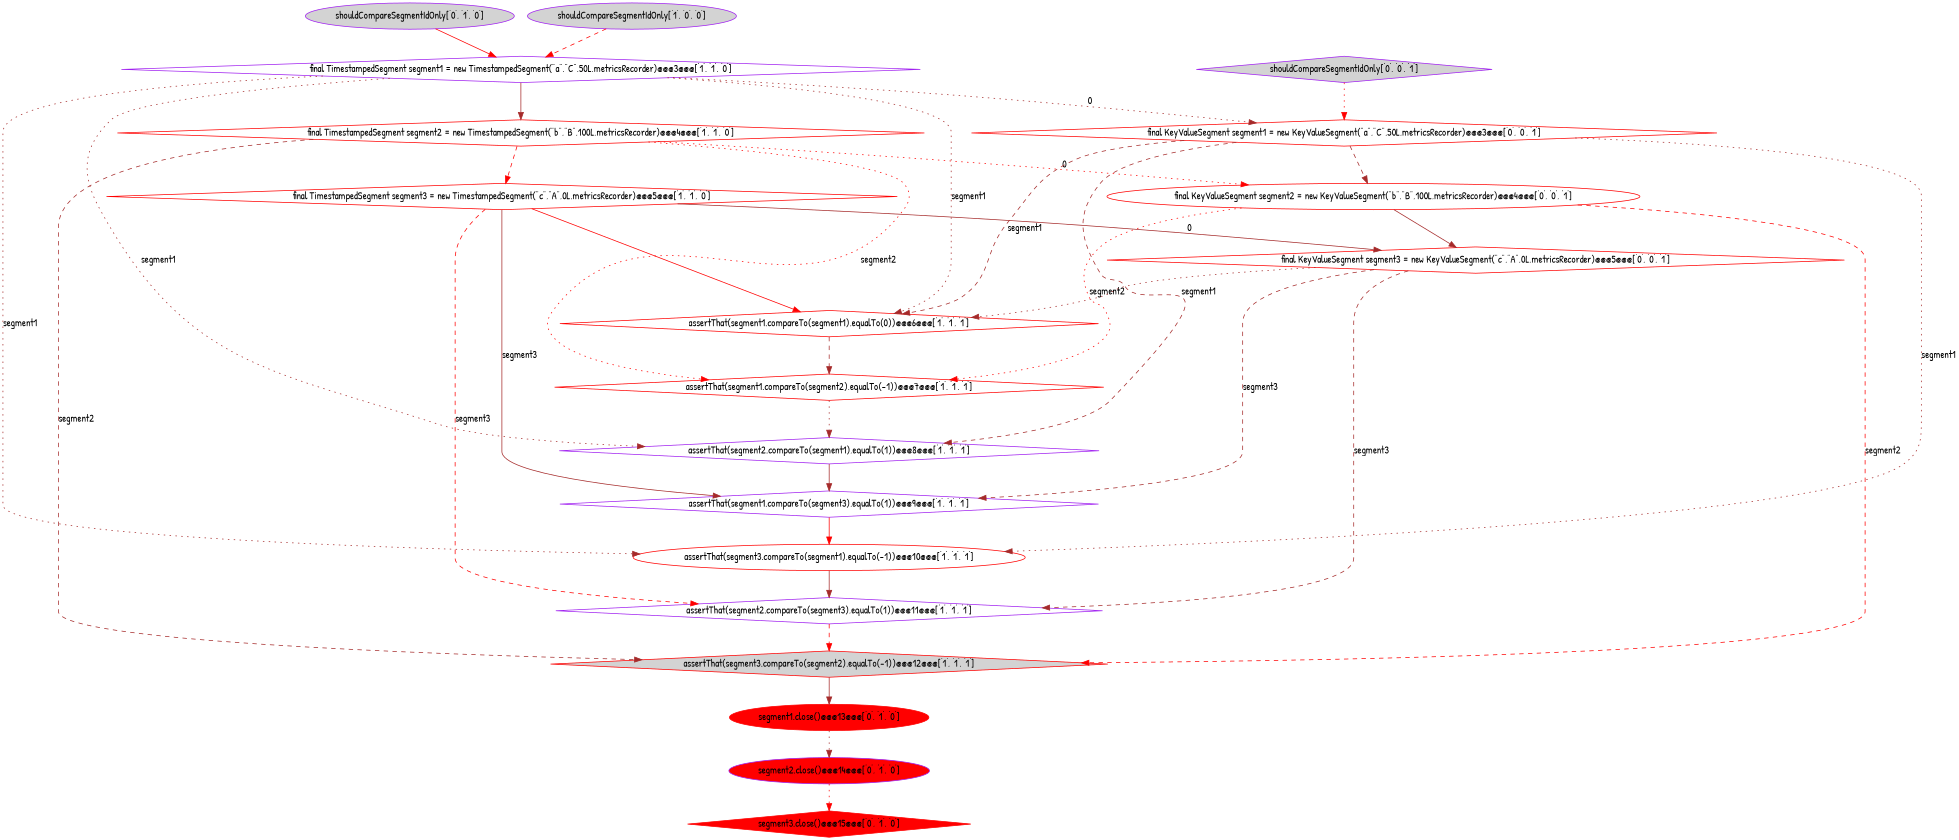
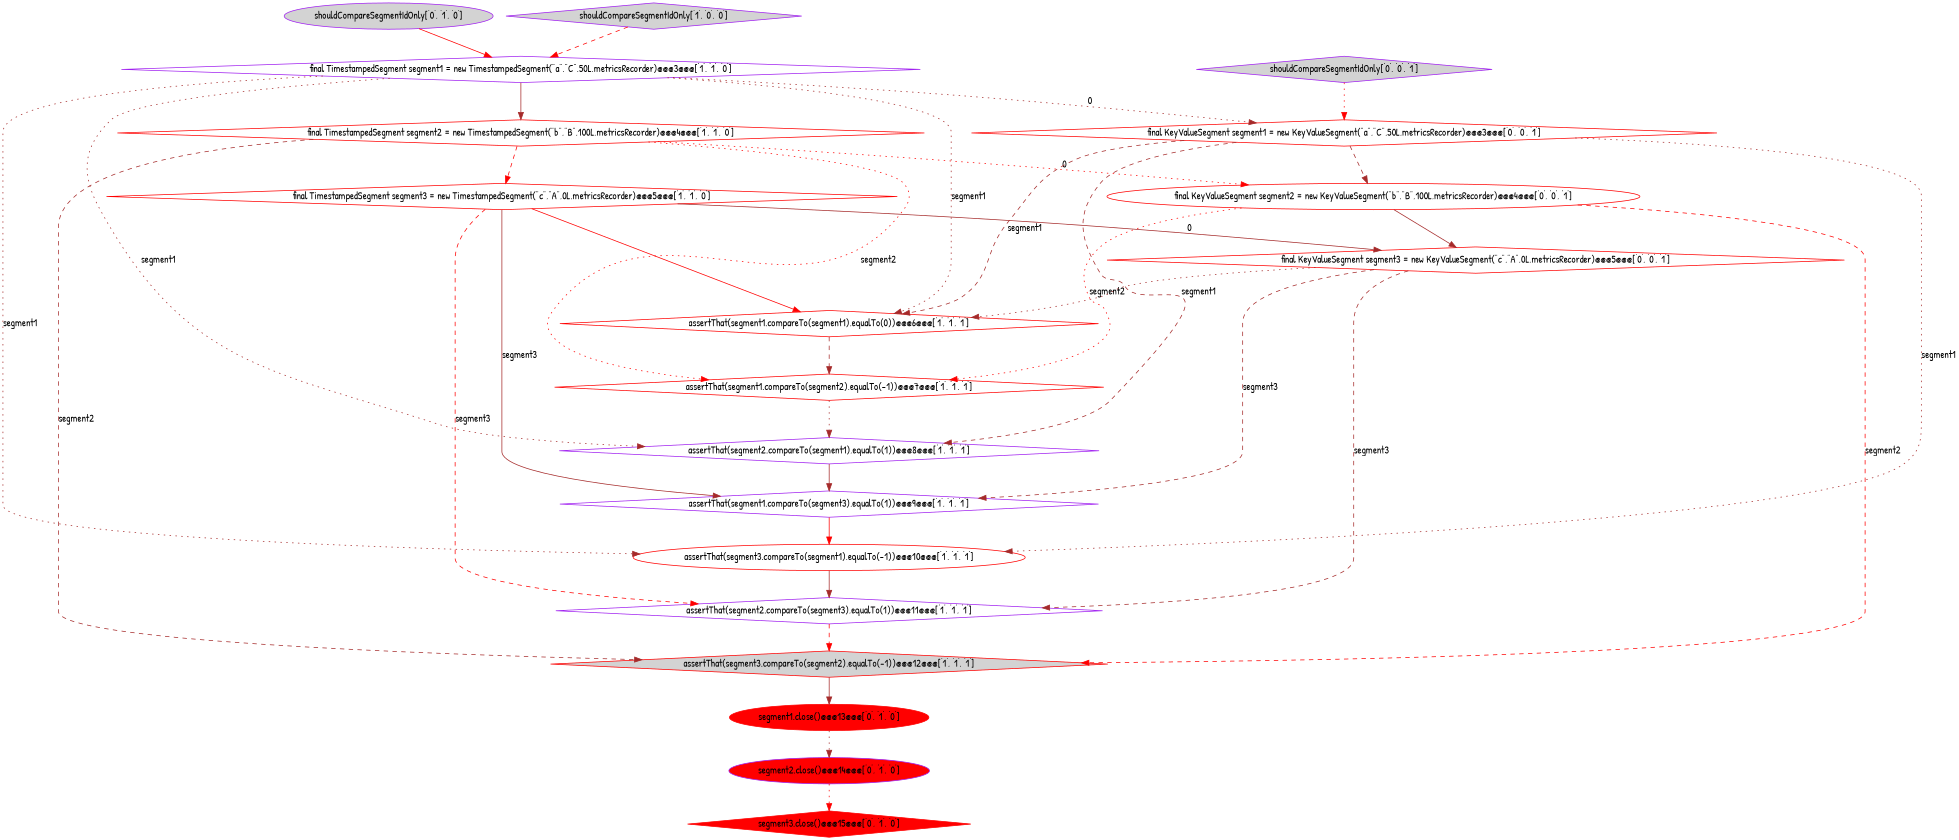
(632, 16) -> (654, 16)
